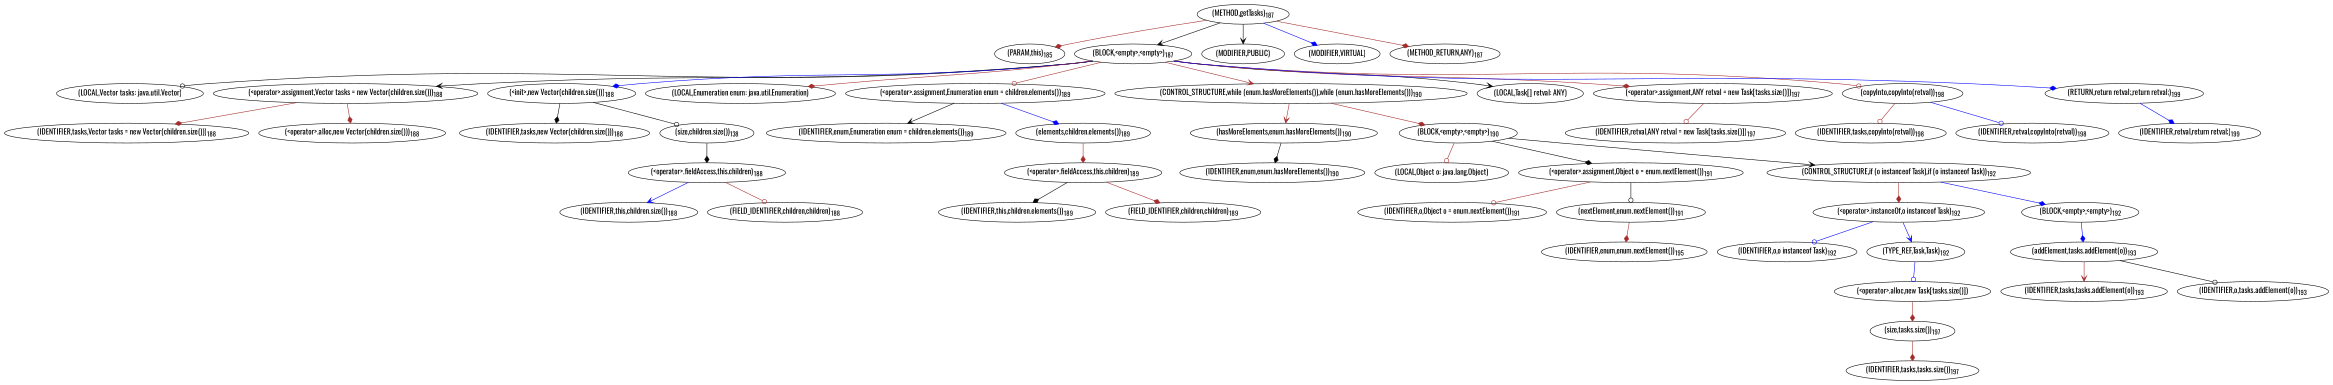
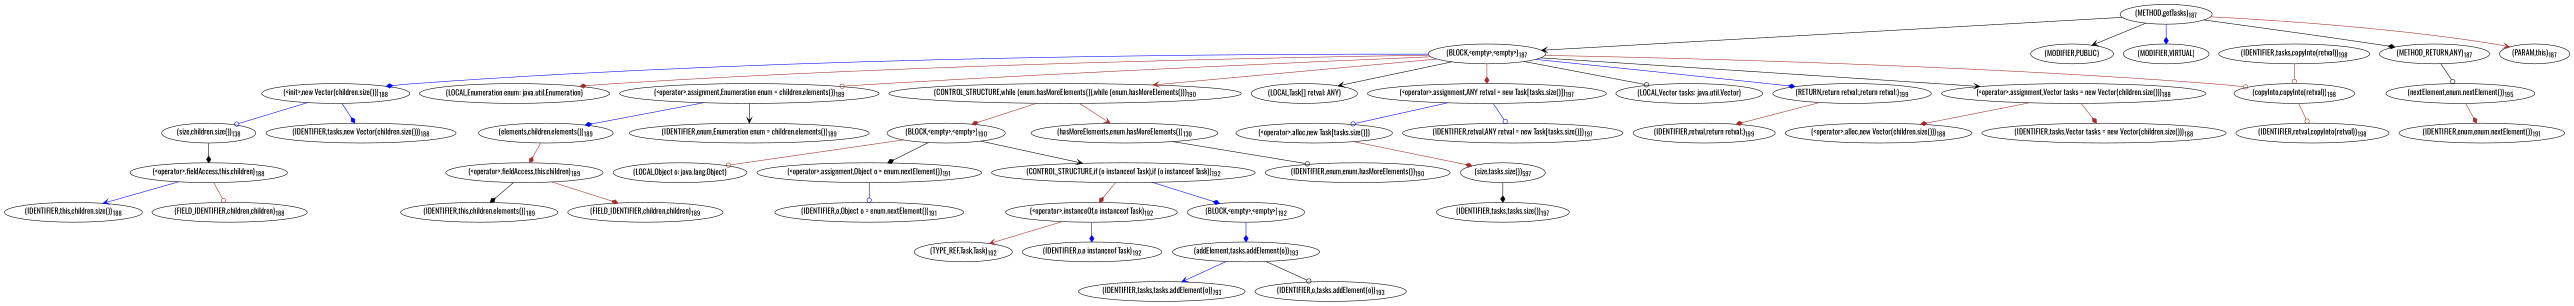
(1134, 32) -> (2358, 27)
(1339, 33) -> (2296, 33)
(1048, 53) -> (2553, 53)
(559, 110) -> (347, 110)
(1888, 111) -> (2294, 72)
(1696, 112) -> (1499, 112)
(1965, 112) -> (2302, 111)
(2154, 112) -> (1781, 113)
(634, 113) -> (273, 113)
(1347, 132) -> (1187, 132)
(1279, 150) -> (1239, 153)
(1631, 190) -> (2446, 72)
(1543, 192) -> (869, 190)
(1679, 211) -> (2509, 93)
(1906, 230) -> (1028, 232)
(1845, 231) -> (1092, 229)
(1679, 251) -> (2537, 132)
(2084, 269) -> (1207, 270)
(1914, 270) -> (1401, 113)
(2139, 291) -> (1217, 291)
(1936, 330) -> (1527, 172)
(1913, 348) -> (1503, 189)
